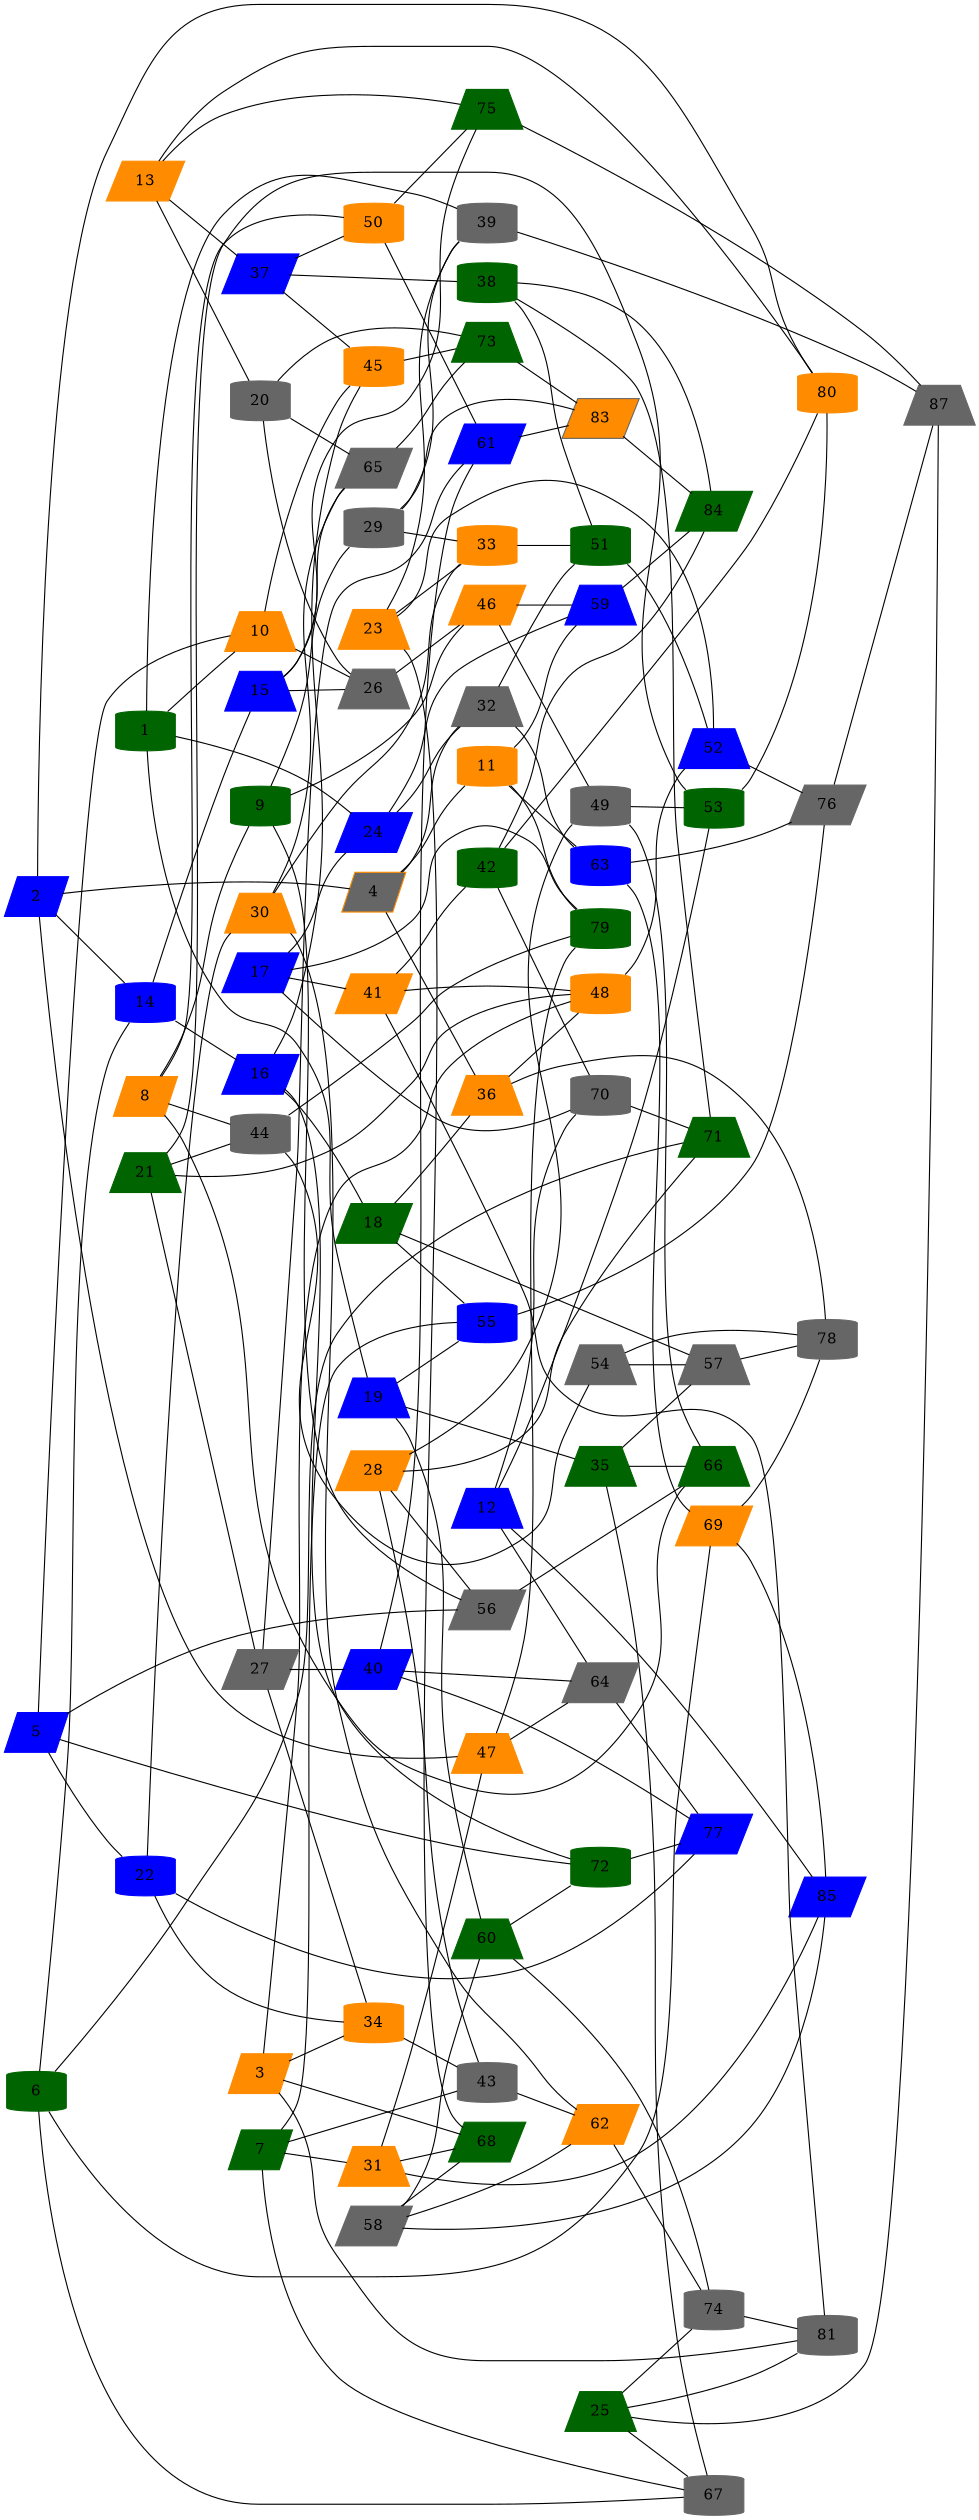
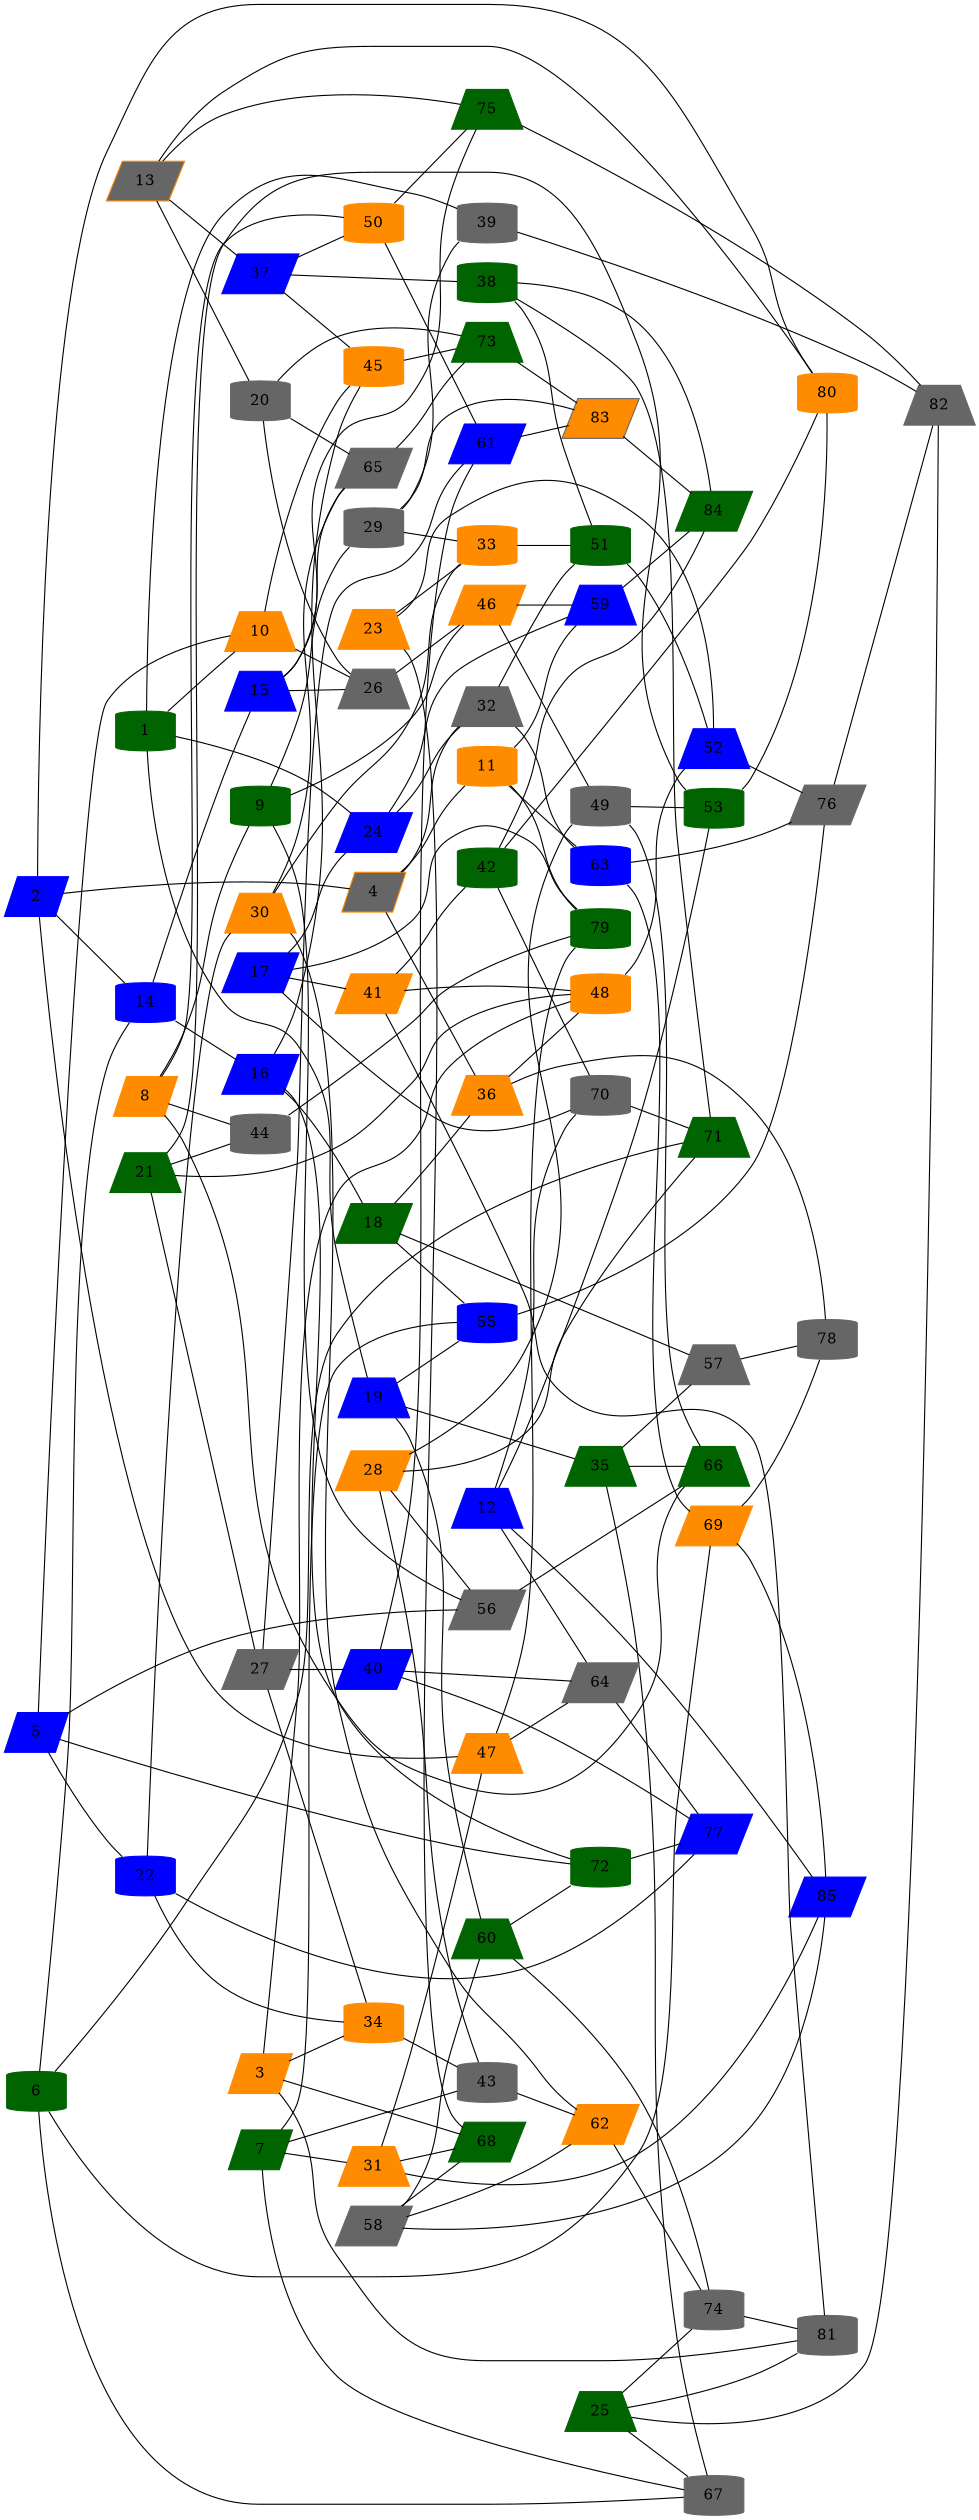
(145, 181) -> (145, 181)
(940, 405) -> (940, 405)
(423, 434) -> none
(601, 1365) -> none
